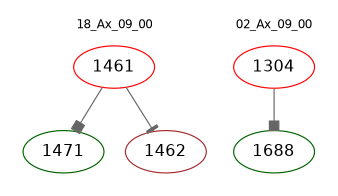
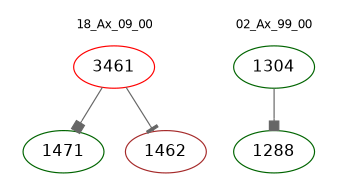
(274, 25) -> (274, 25)
(114, 67) -> (114, 67)
(274, 67) -> (274, 67)
(274, 152) -> (274, 152)
